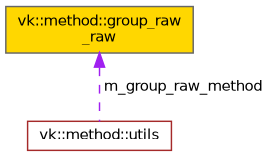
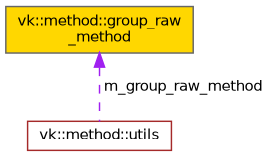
(100, 30) -> (100, 30)
